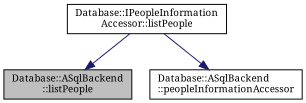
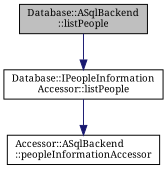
(111, 49) -> (83, 47)
(226, 84) -> (83, 150)
